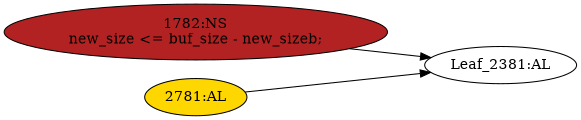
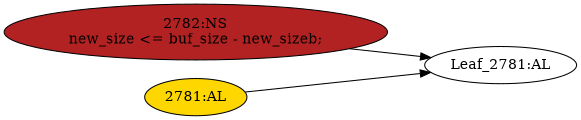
(196, 32) -> (196, 32)
(501, 65) -> (501, 65)
